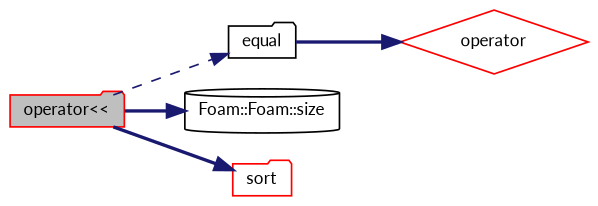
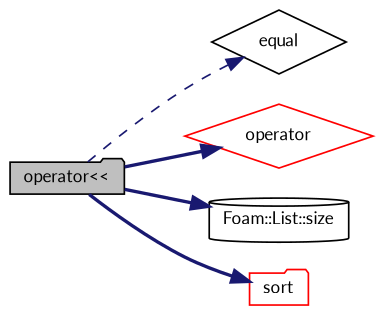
(262, 42) -> (279, 42)
(339, 42) -> (163, 159)
(67, 111) -> (67, 178)
(262, 111) -> (279, 220)
